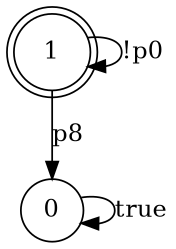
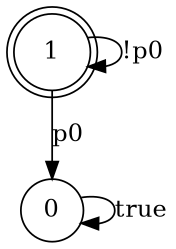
(69, 135) -> (69, 135)
